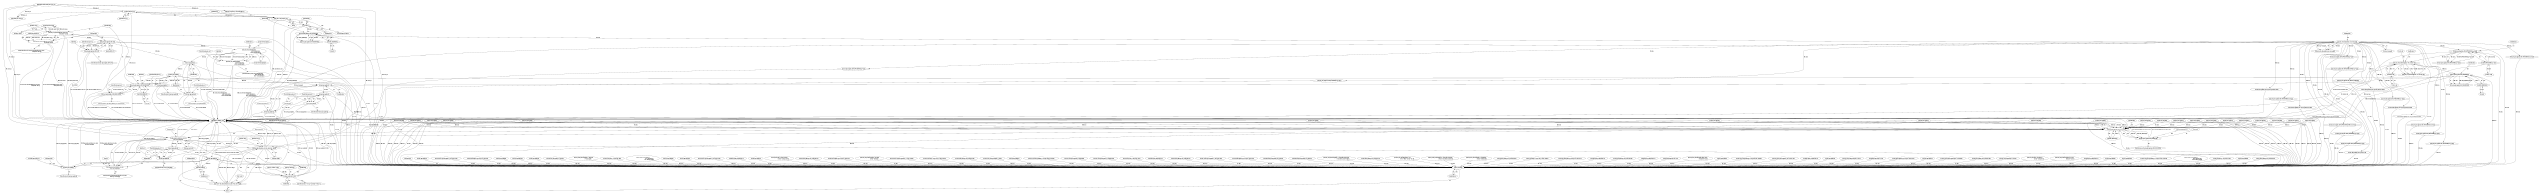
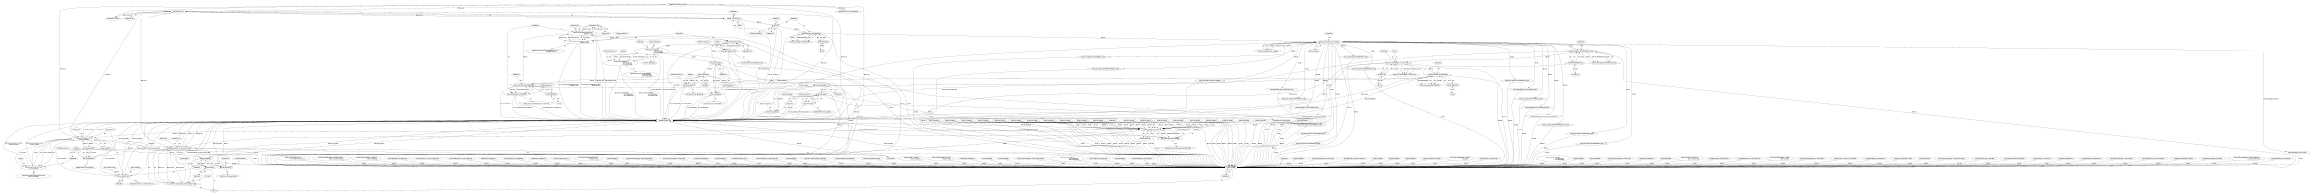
(2338, 99) -> (2271, 99)
(1851, 158) -> none
